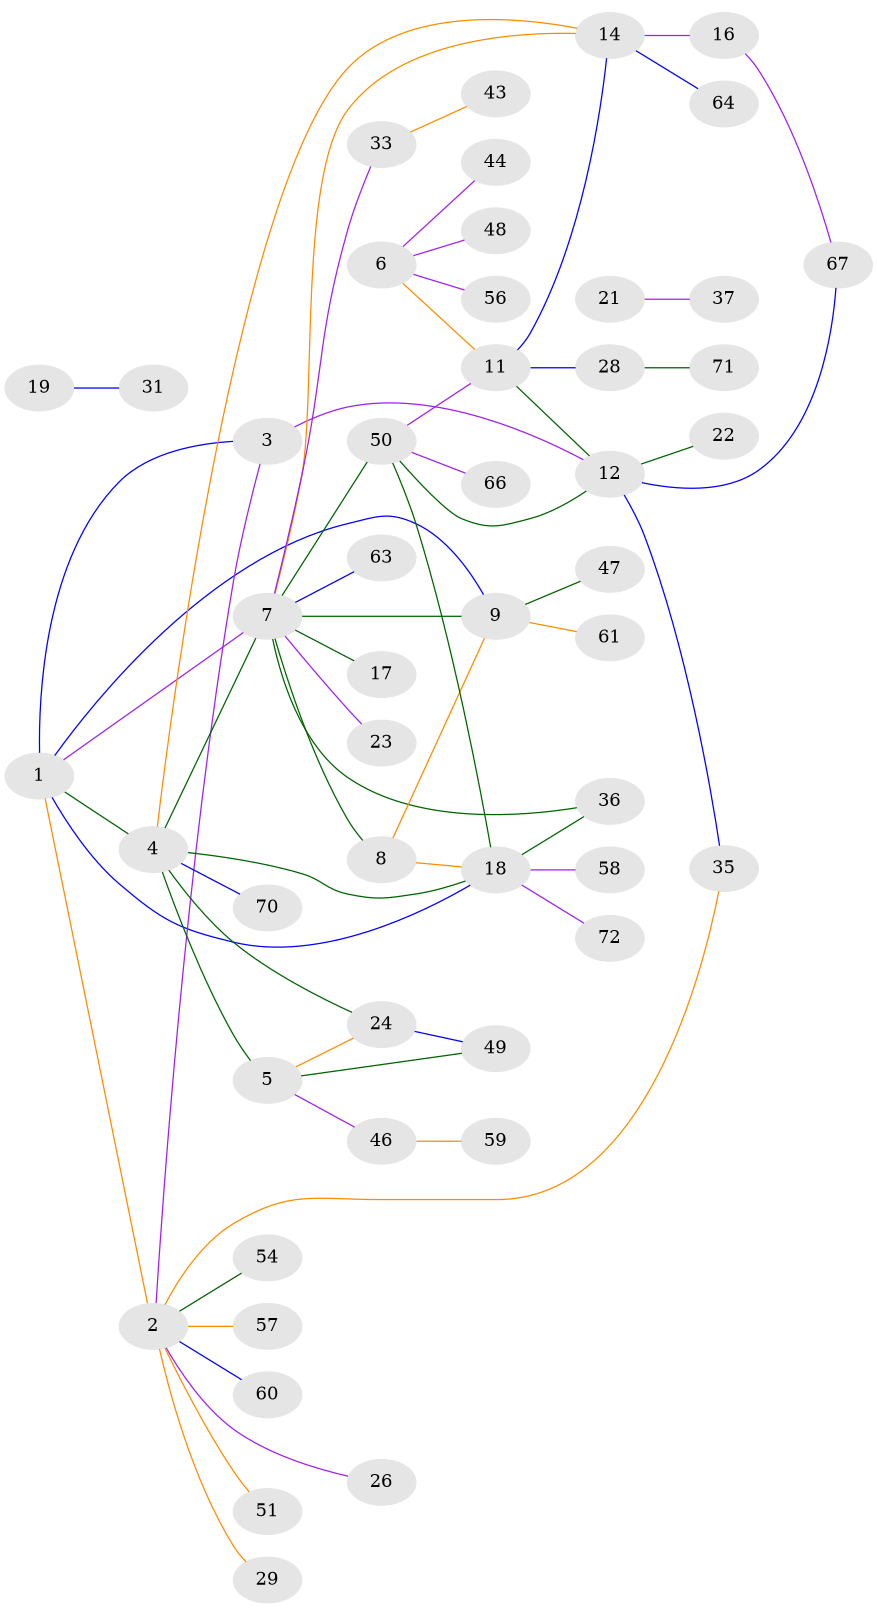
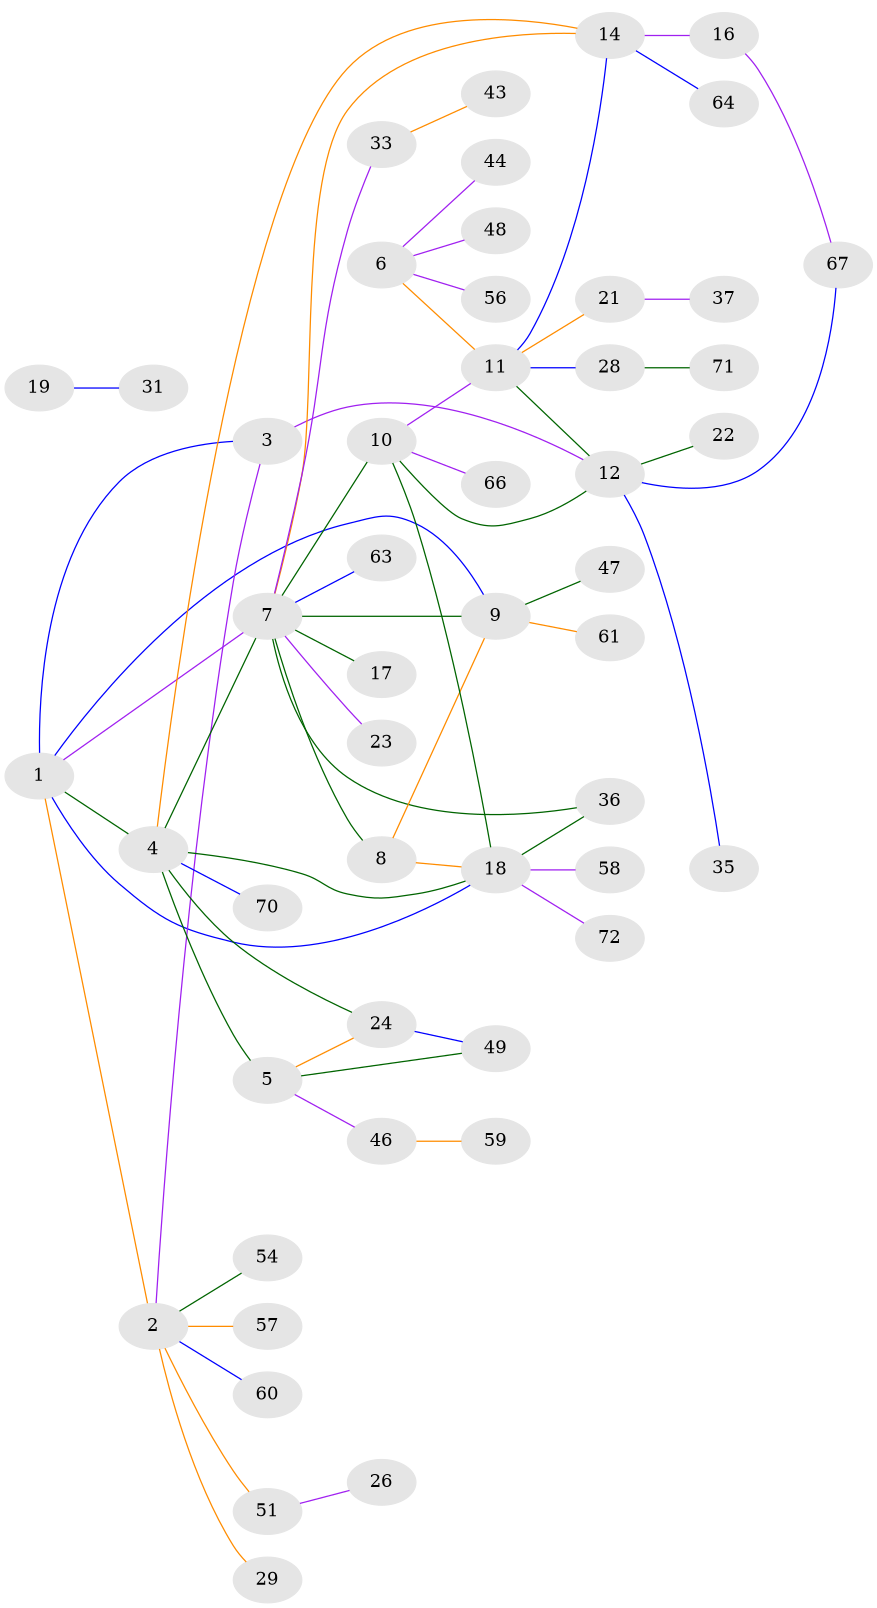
none -> (553, 333)
(382, 441) -> (382, 441)
(513, 1197) -> none
(241, 1434) -> (325, 1497)
